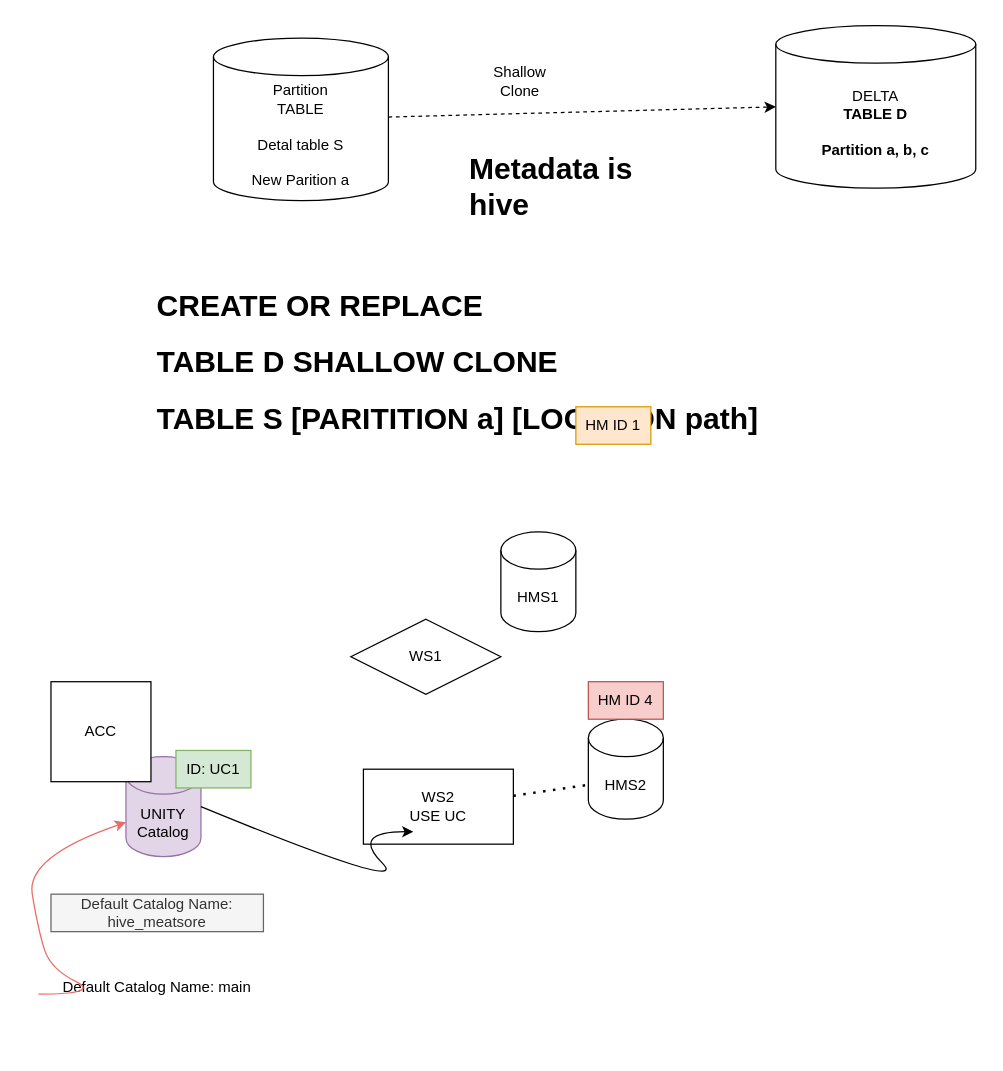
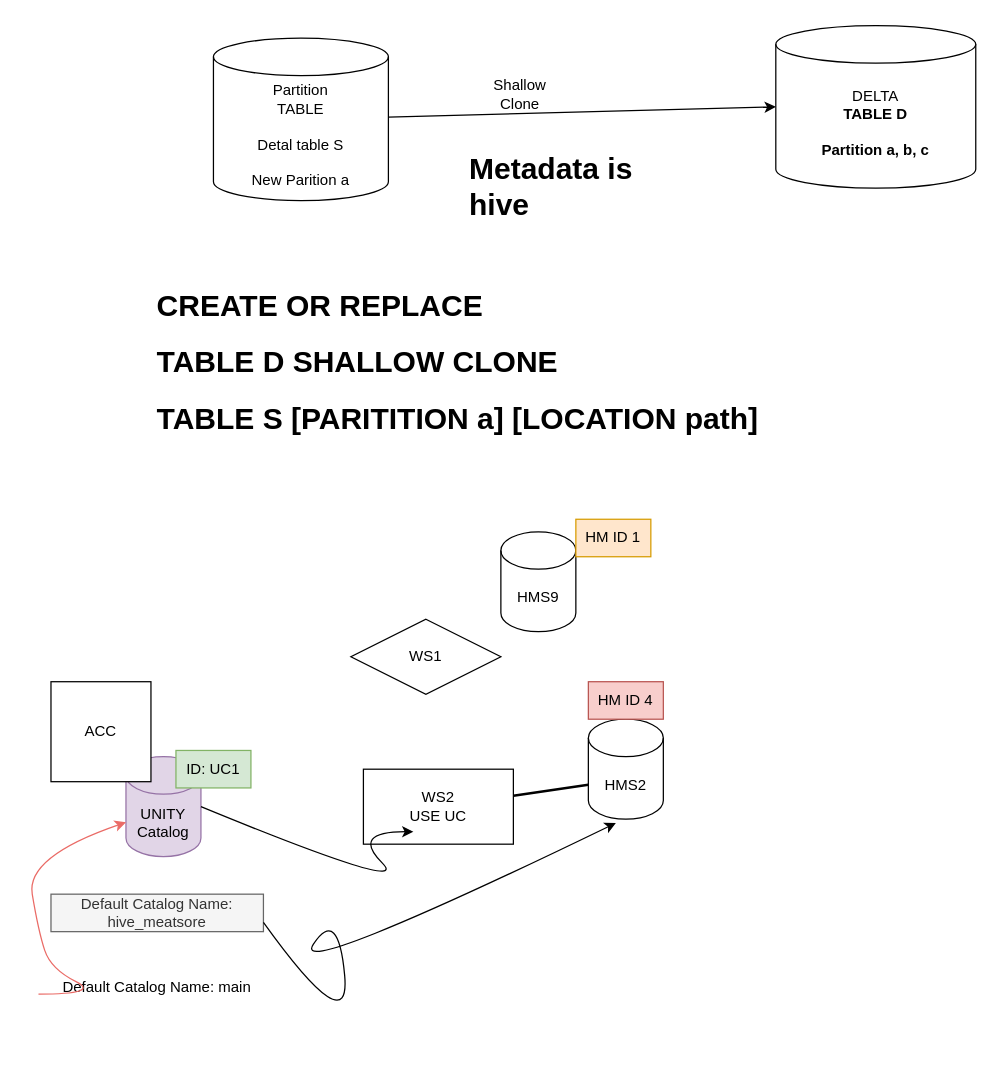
(519, 82) -> (519, 94)
(576, 112) -> (576, 112)
(613, 426) -> (613, 538)
(538, 598) -> (538, 598)
(551, 790) -> (551, 790)
none -> (370, 936)
